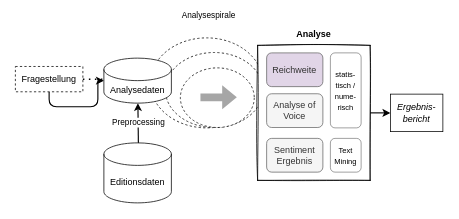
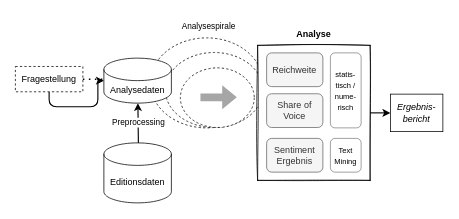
(209, 15) -> (209, 27)
(295, 70) -> (295, 70)
(295, 111) -> (295, 111)
